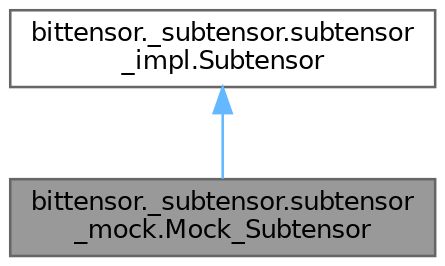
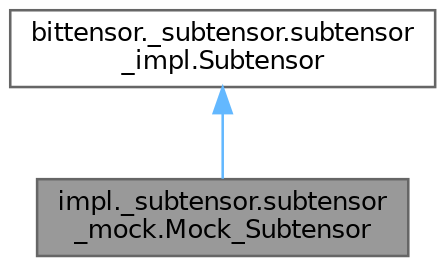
(223, 218) -> (223, 218)
